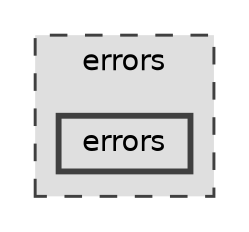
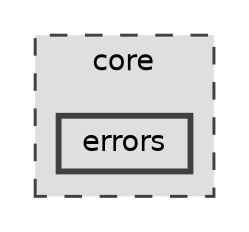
(125, 63) -> (125, 63)
